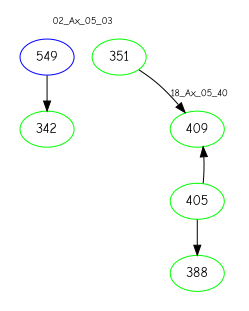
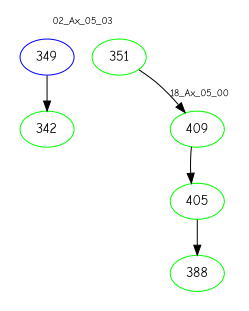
(47, 57) -> (47, 57)
(200, 94) -> (200, 94)
(204, 170) -> (191, 160)
